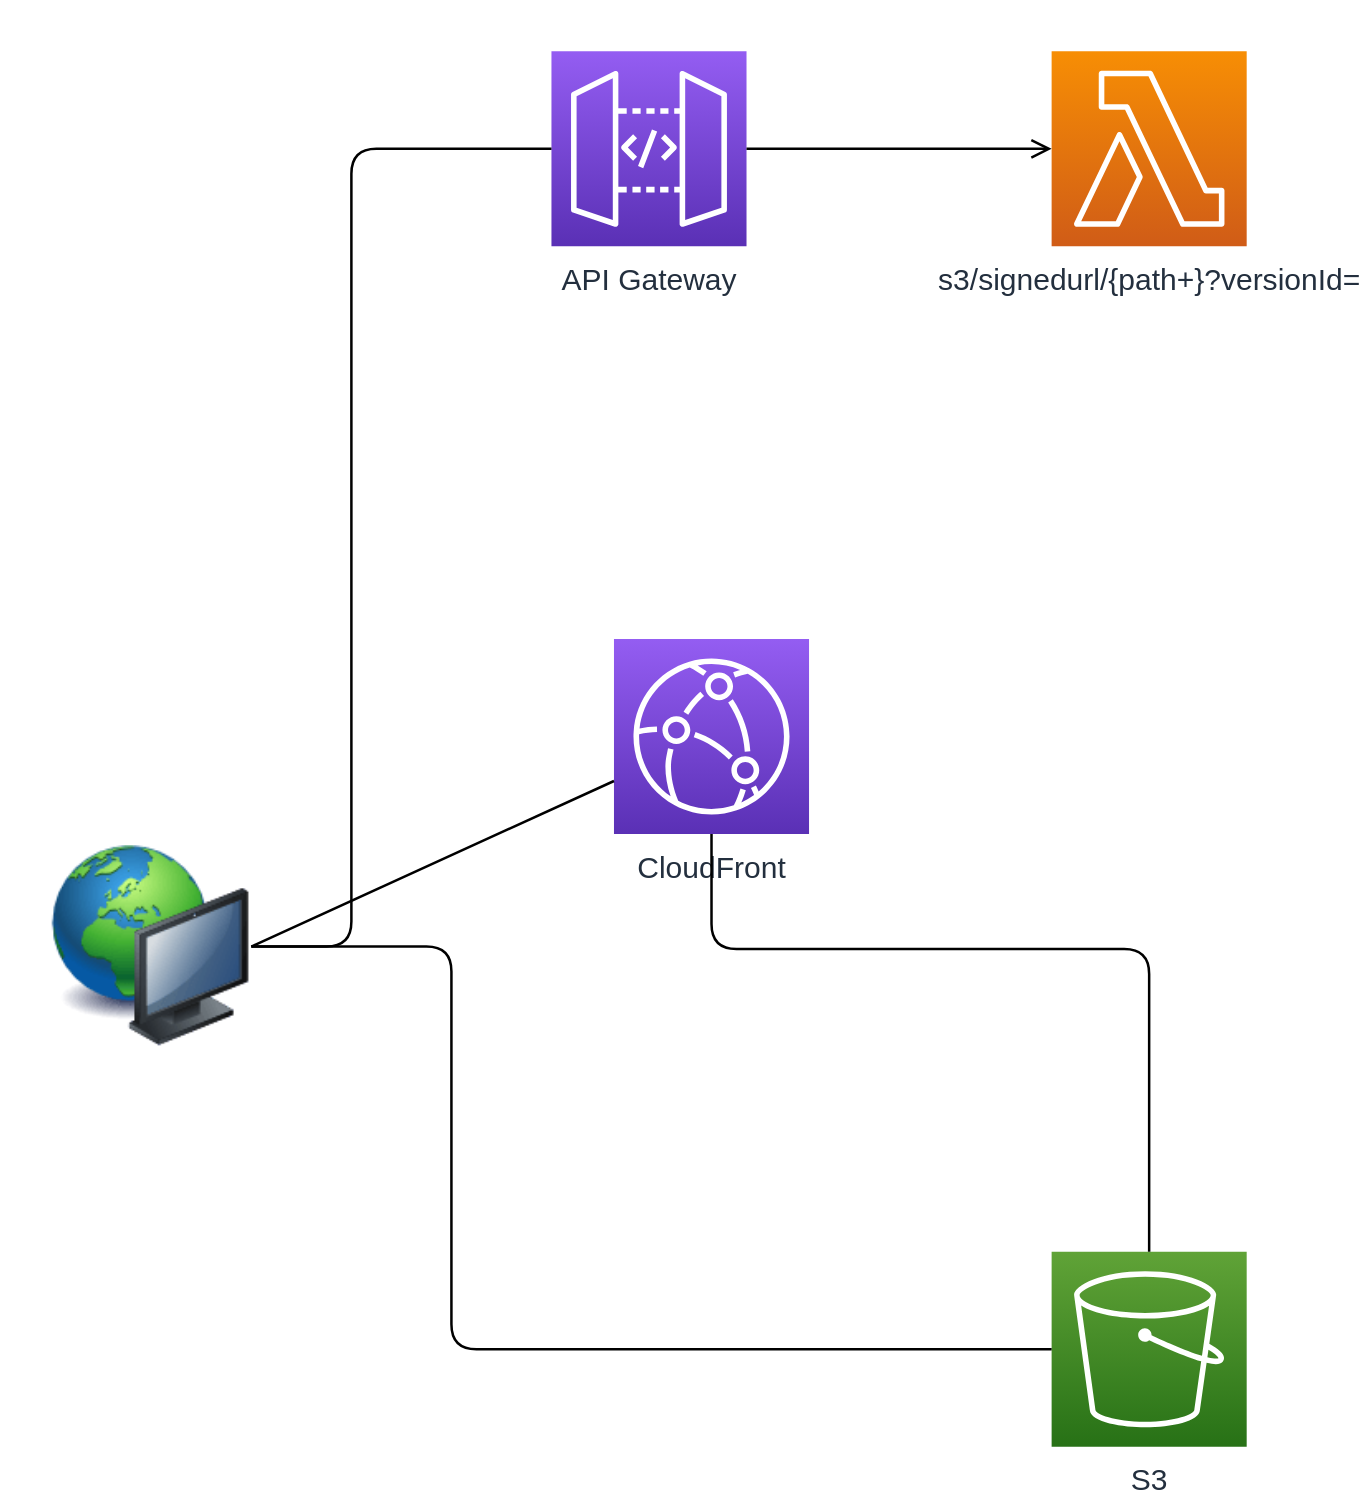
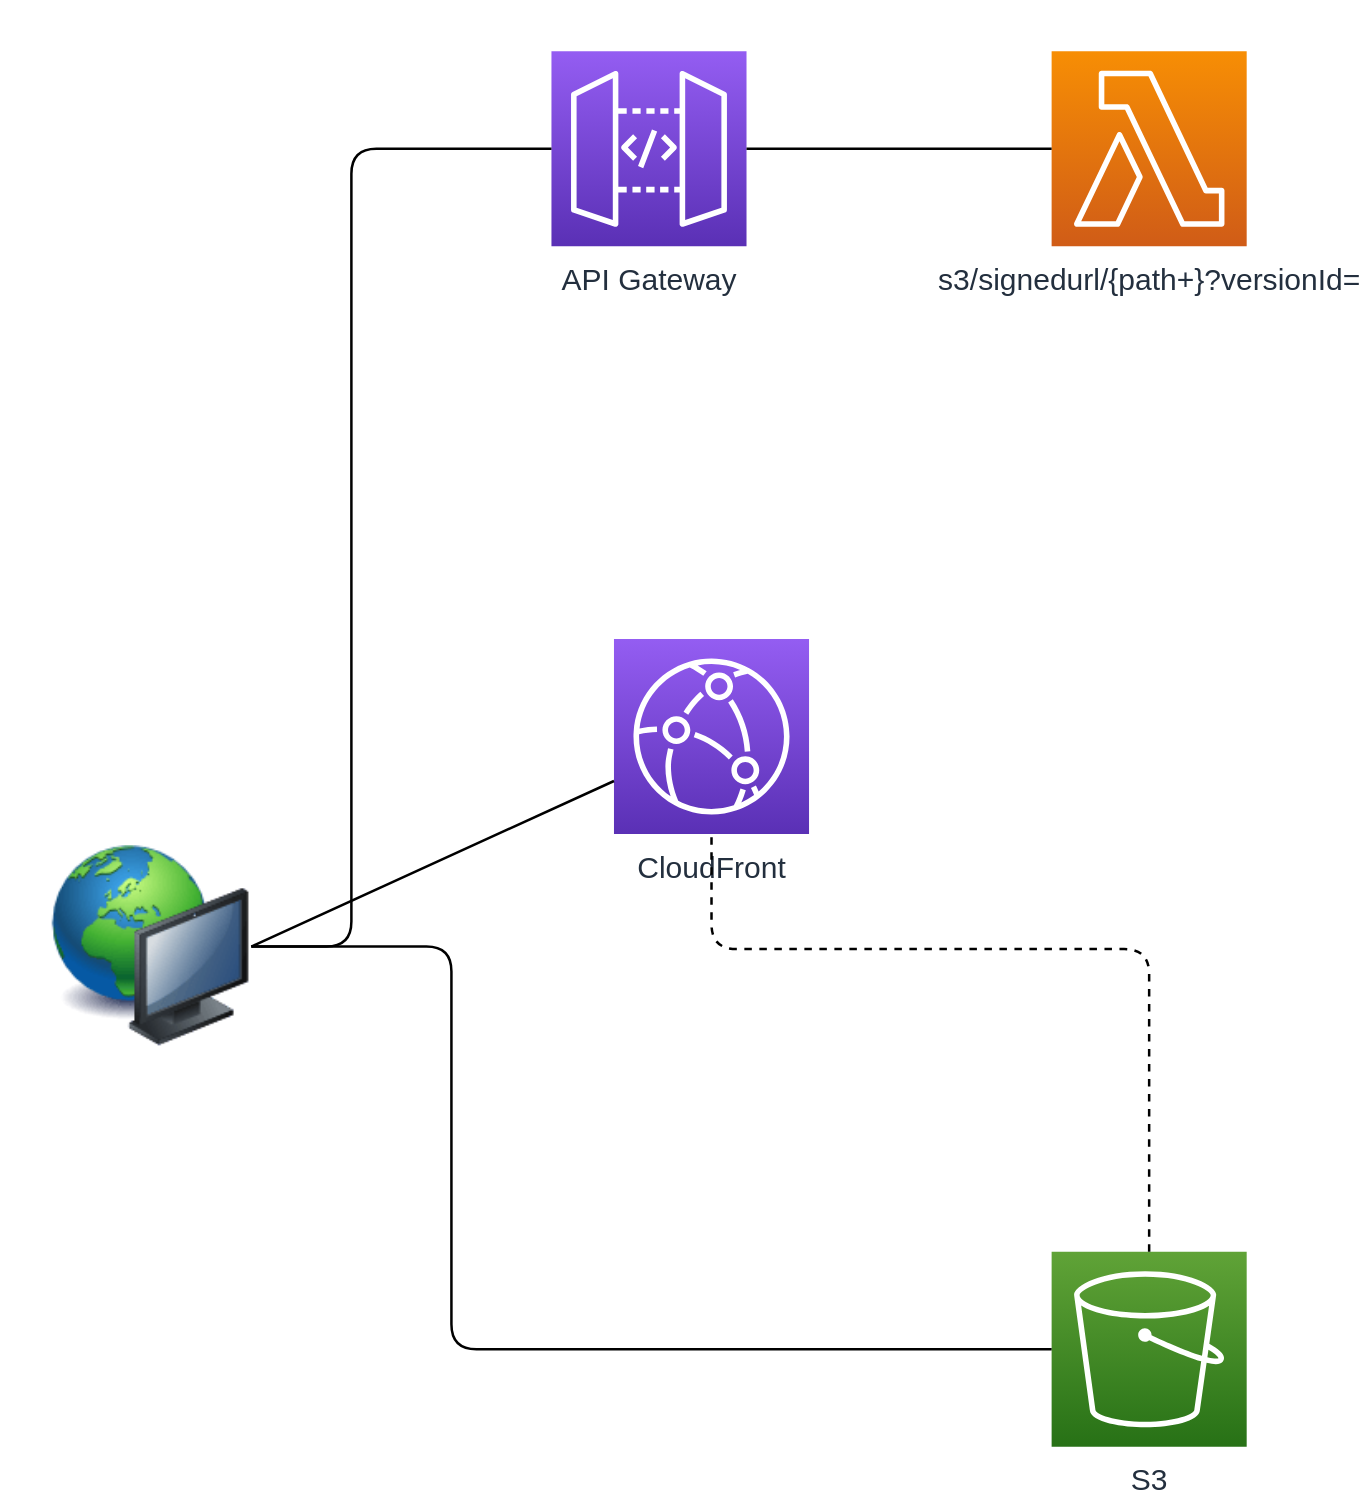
(1042, 149) -> (1045, 149)
(1041, 949) -> (1041, 949)
